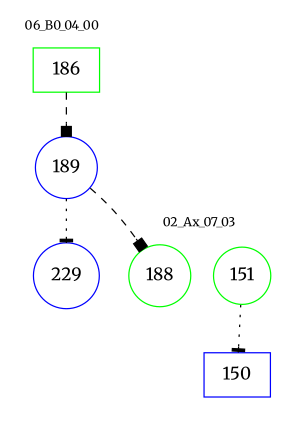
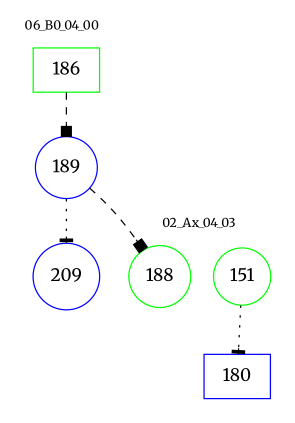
(200, 223) -> (200, 224)
(66, 276) -> (66, 277)
(237, 375) -> (237, 376)
